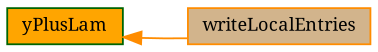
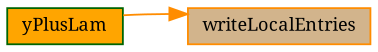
(164, 38) -> (146, 14)
